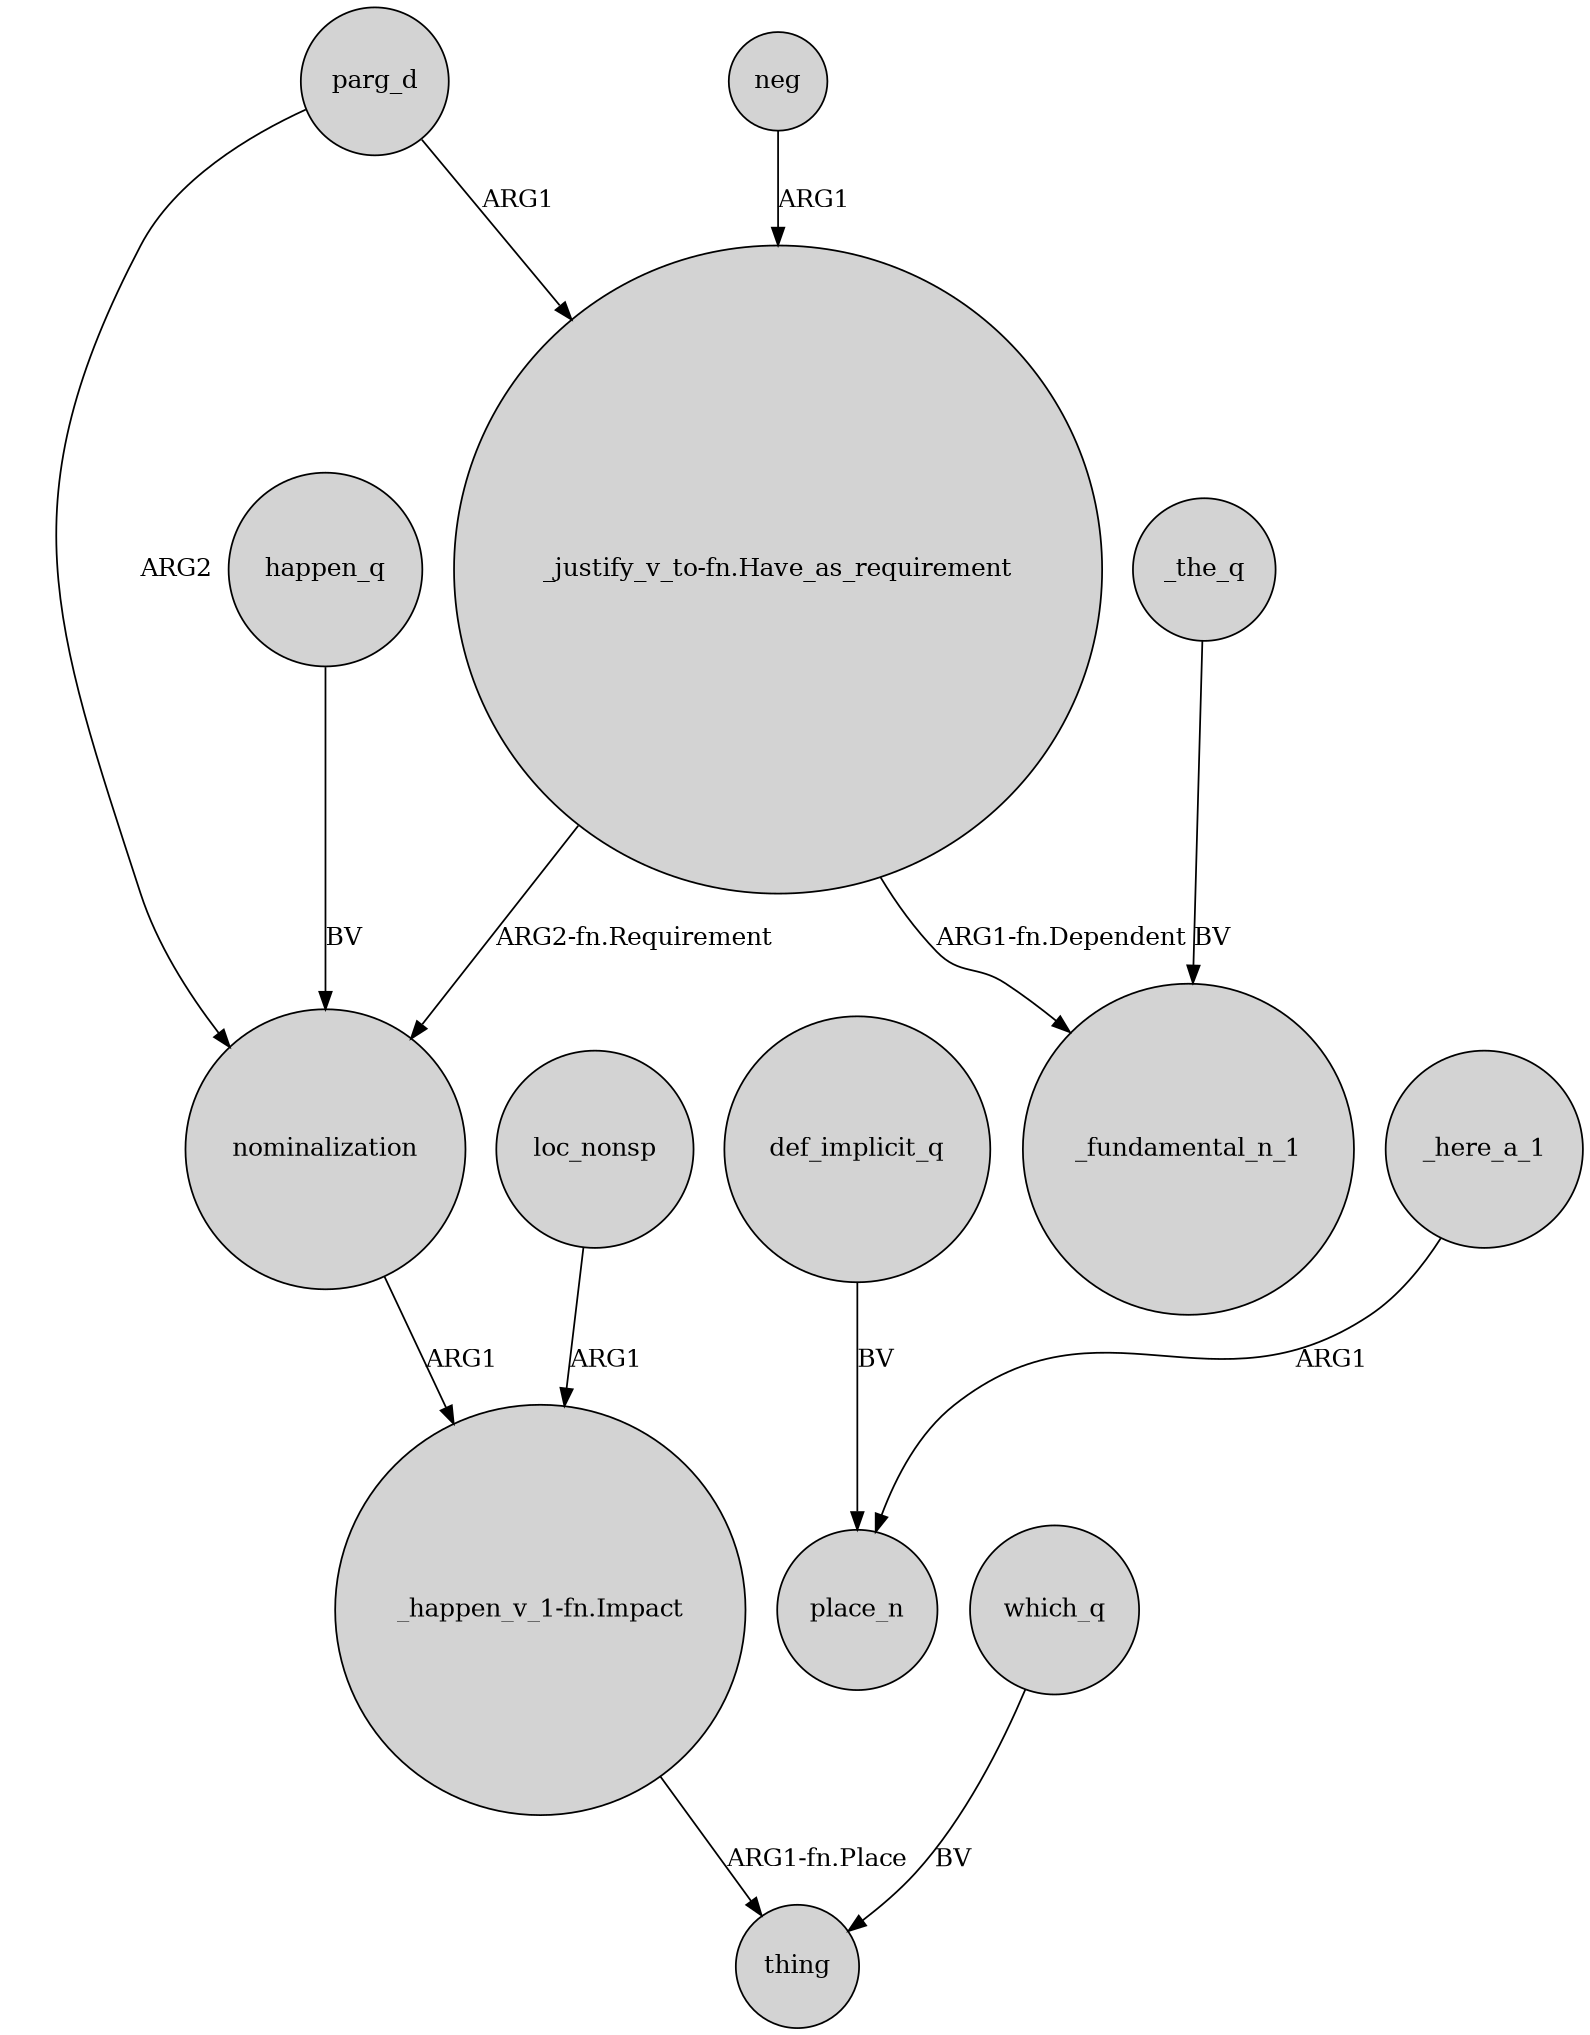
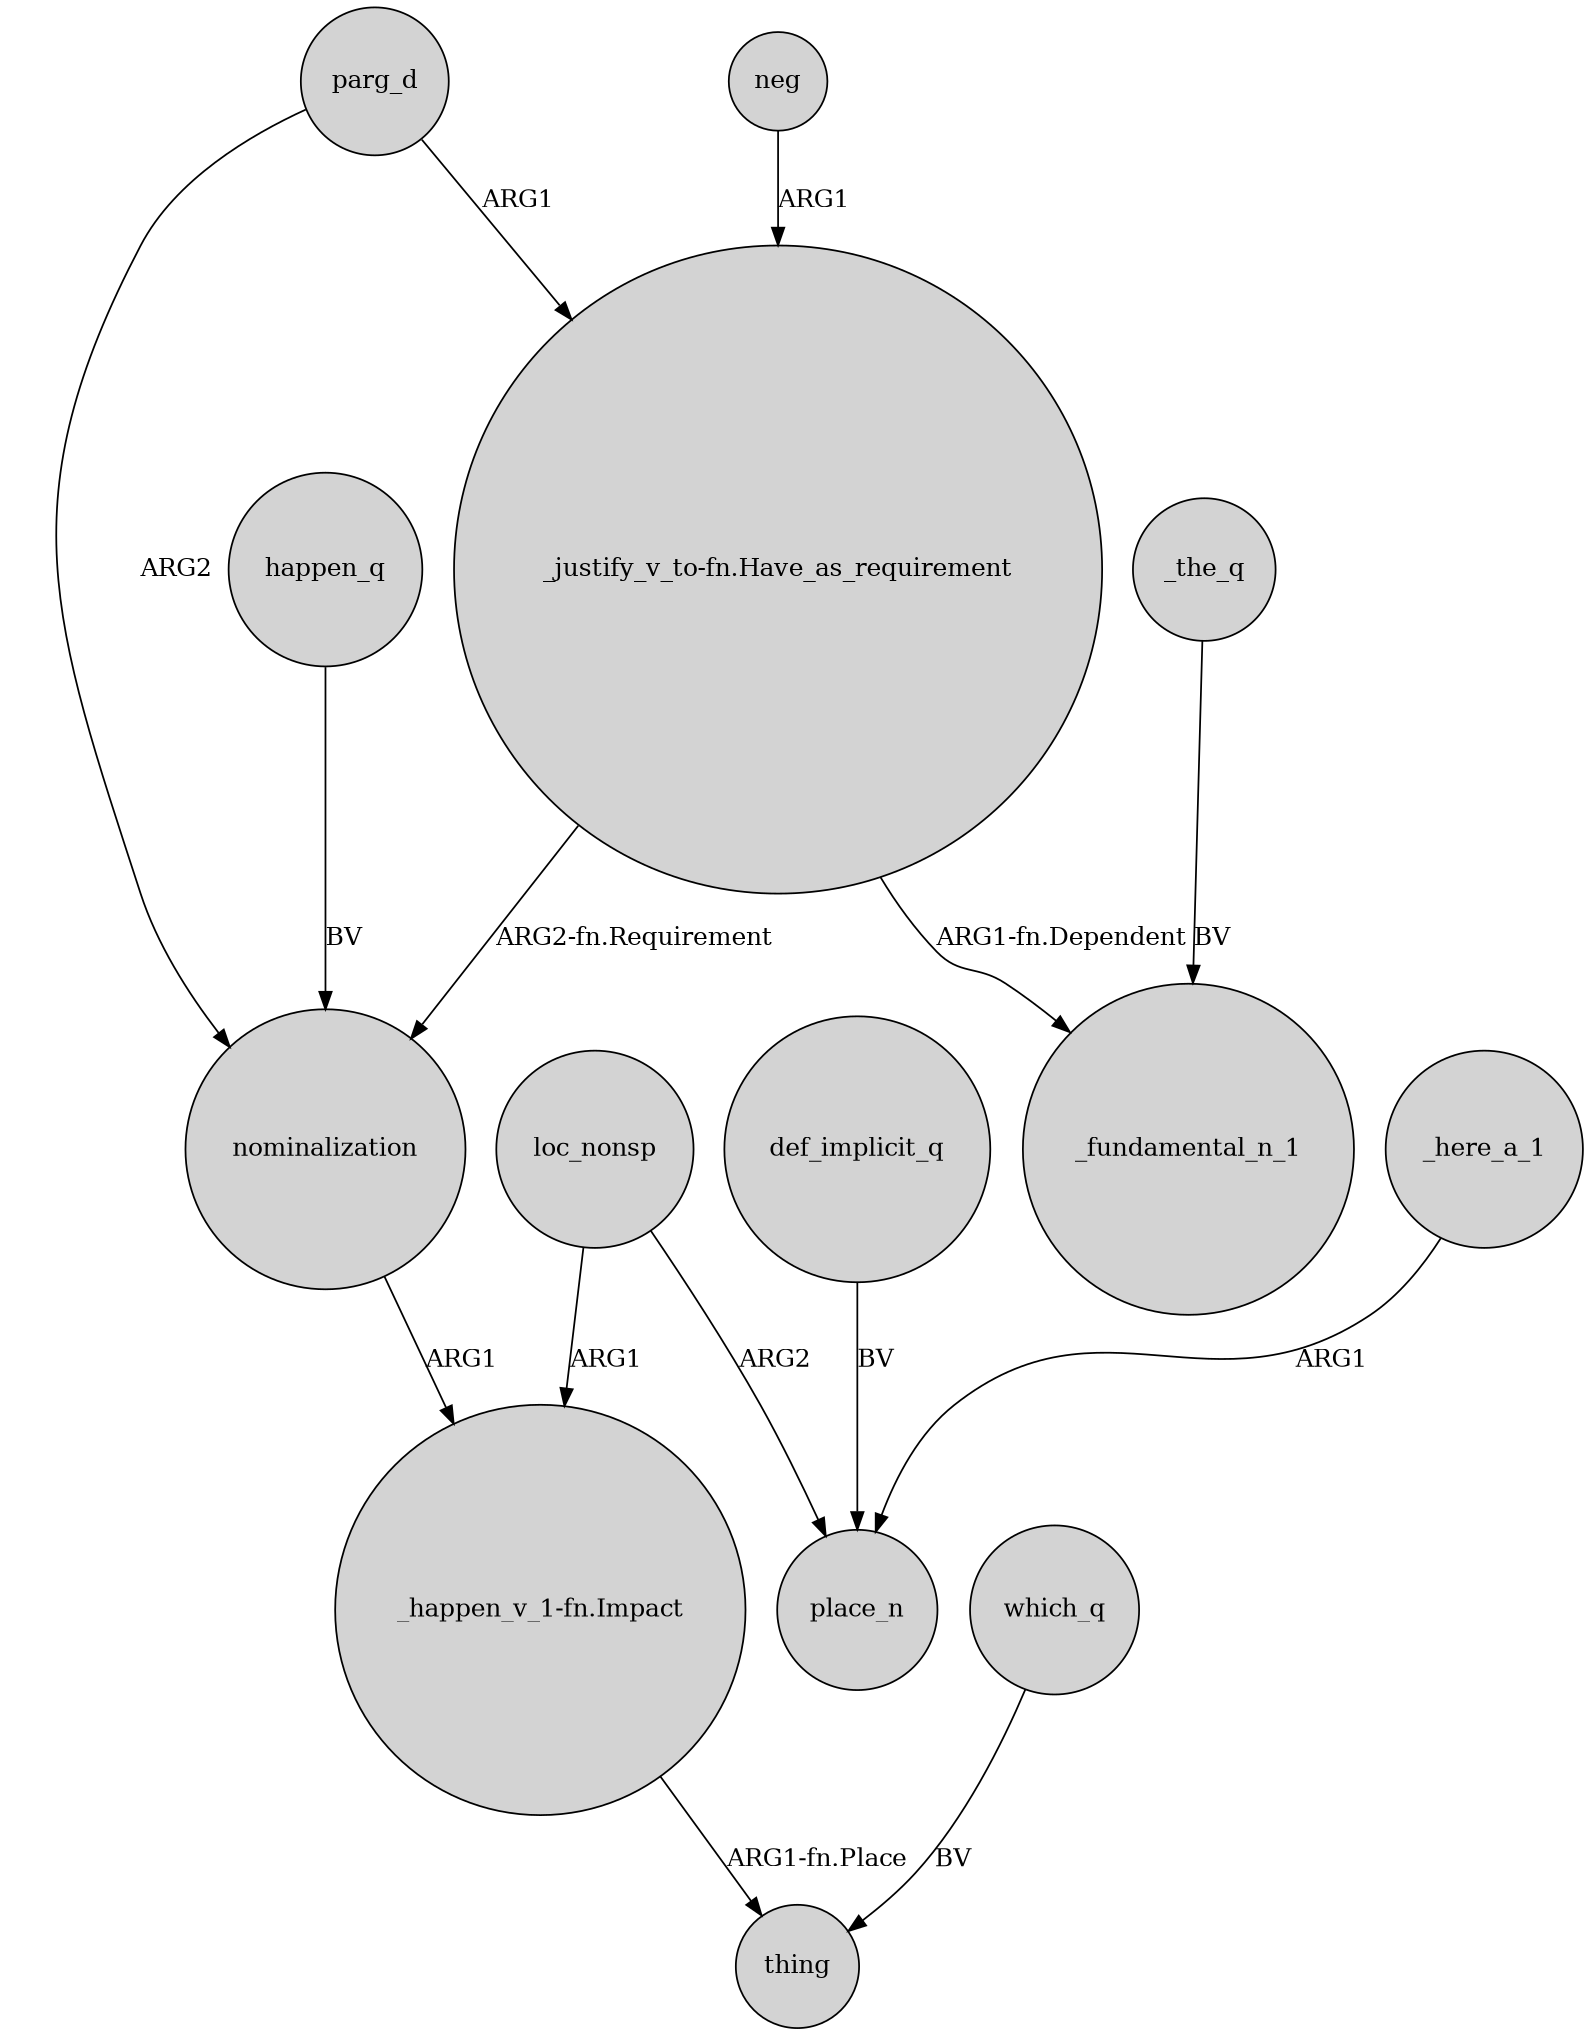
none -> (741, 1371)
